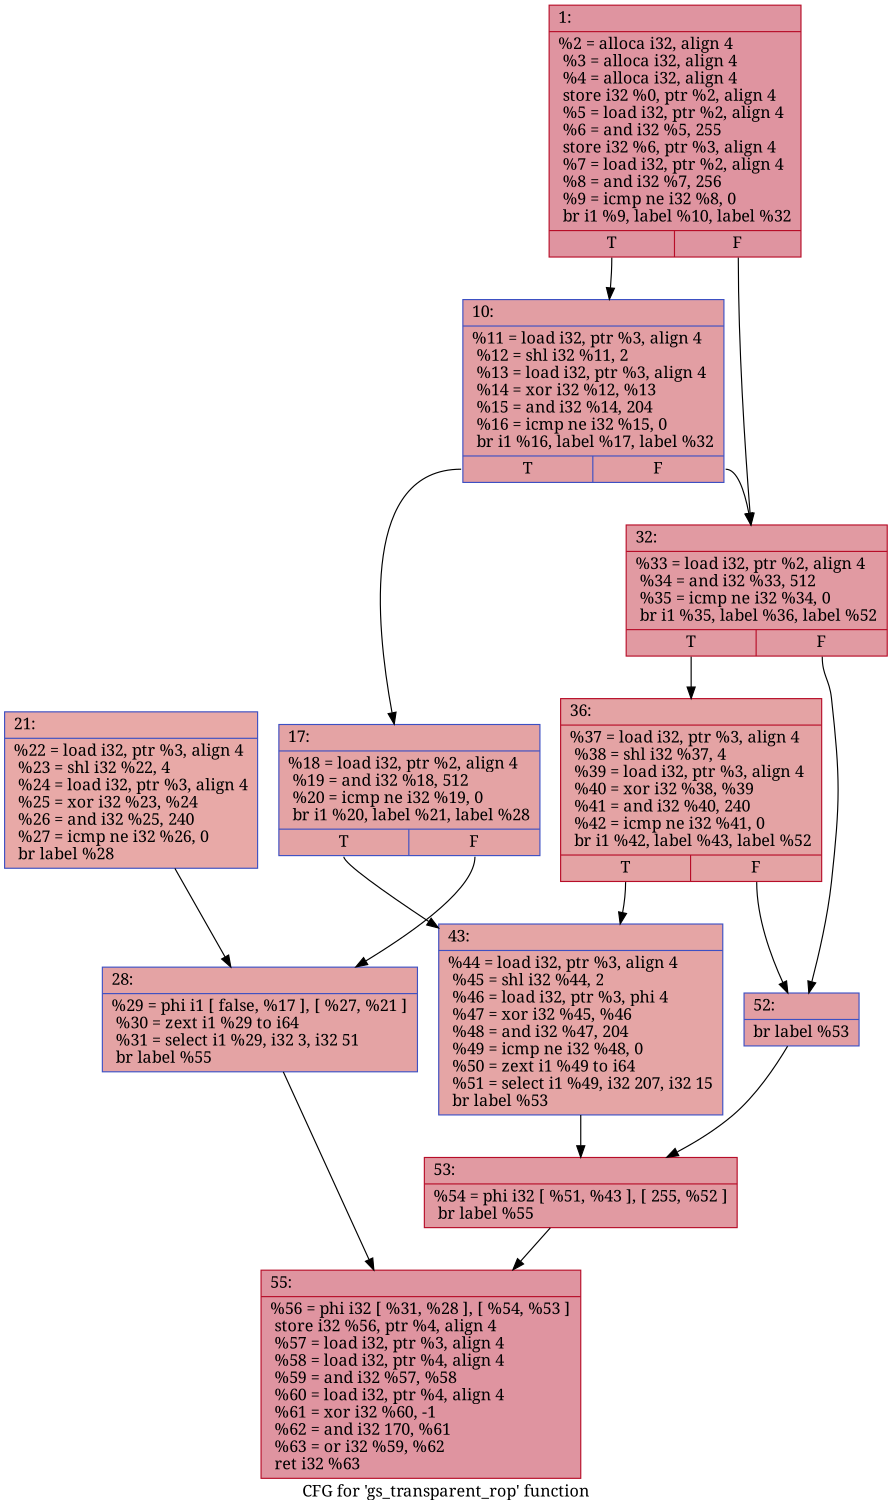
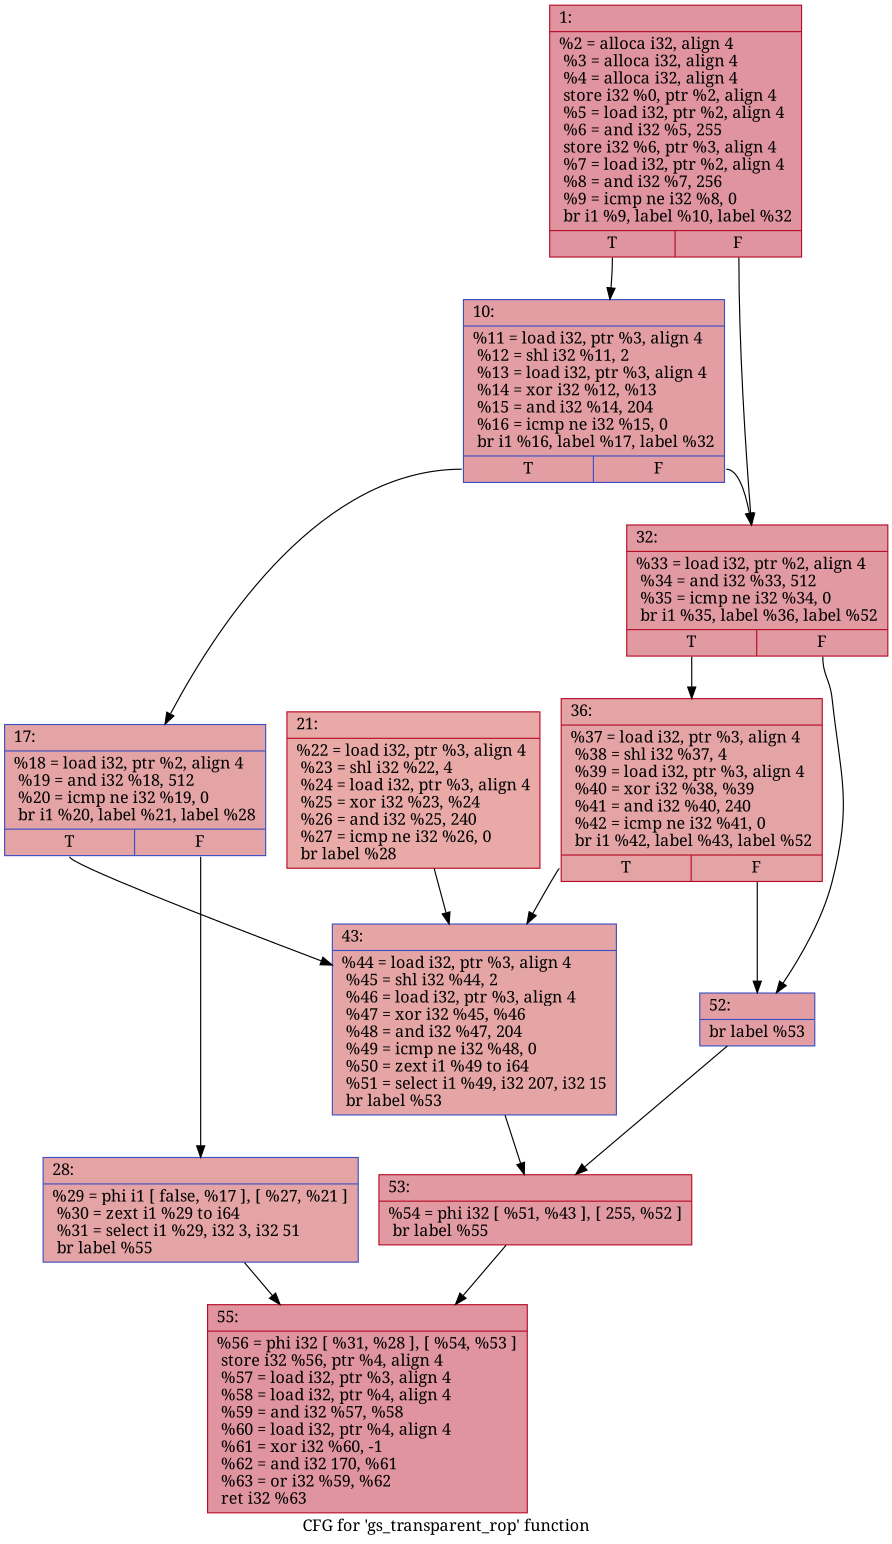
(131, 790) -> (413, 790)
(200, 913) -> (440, 891)
(558, 998) -> (459, 998)
